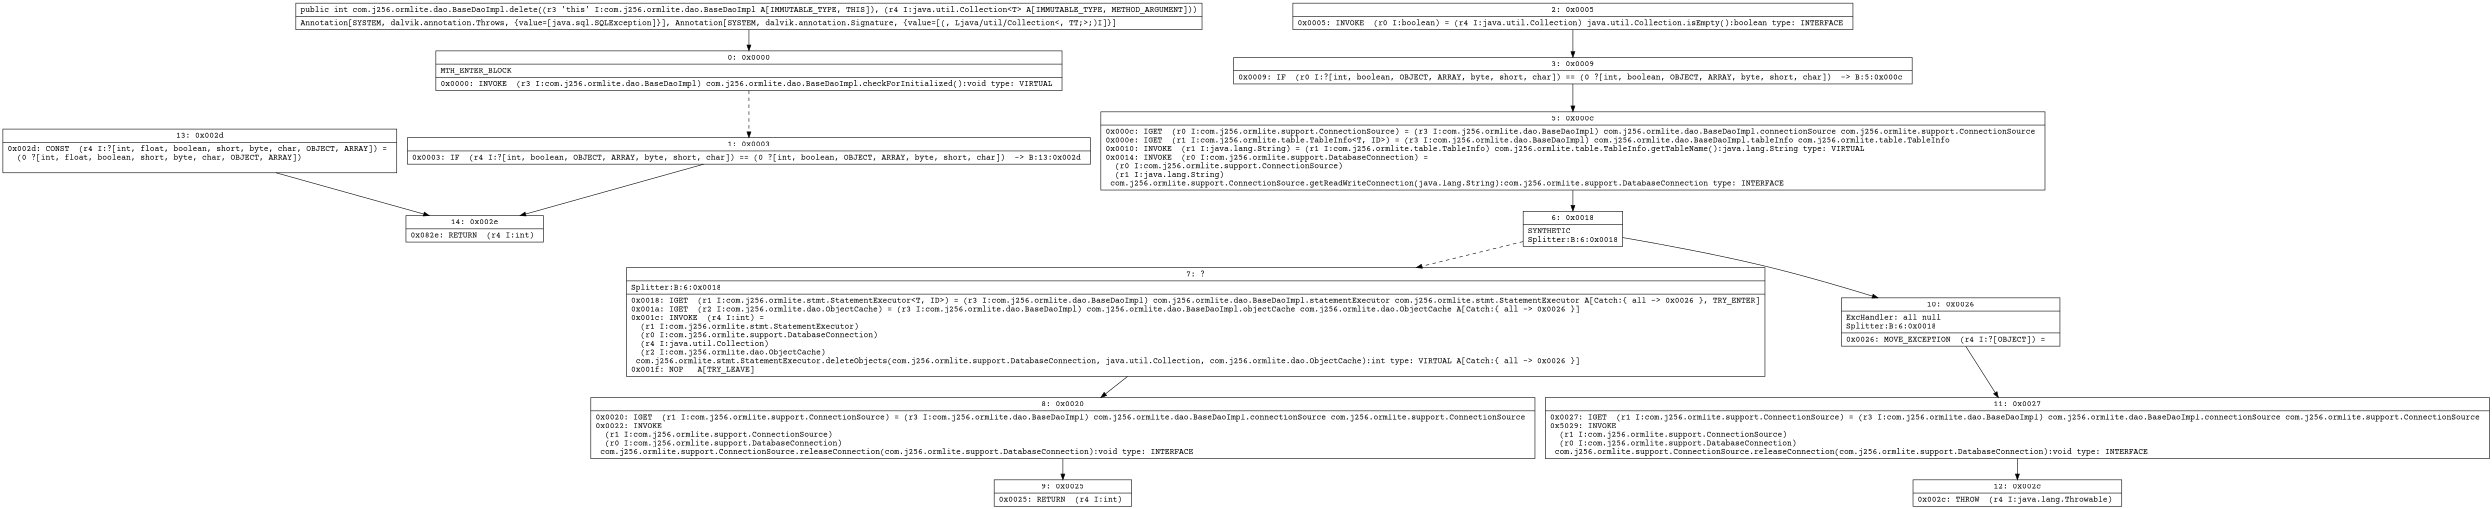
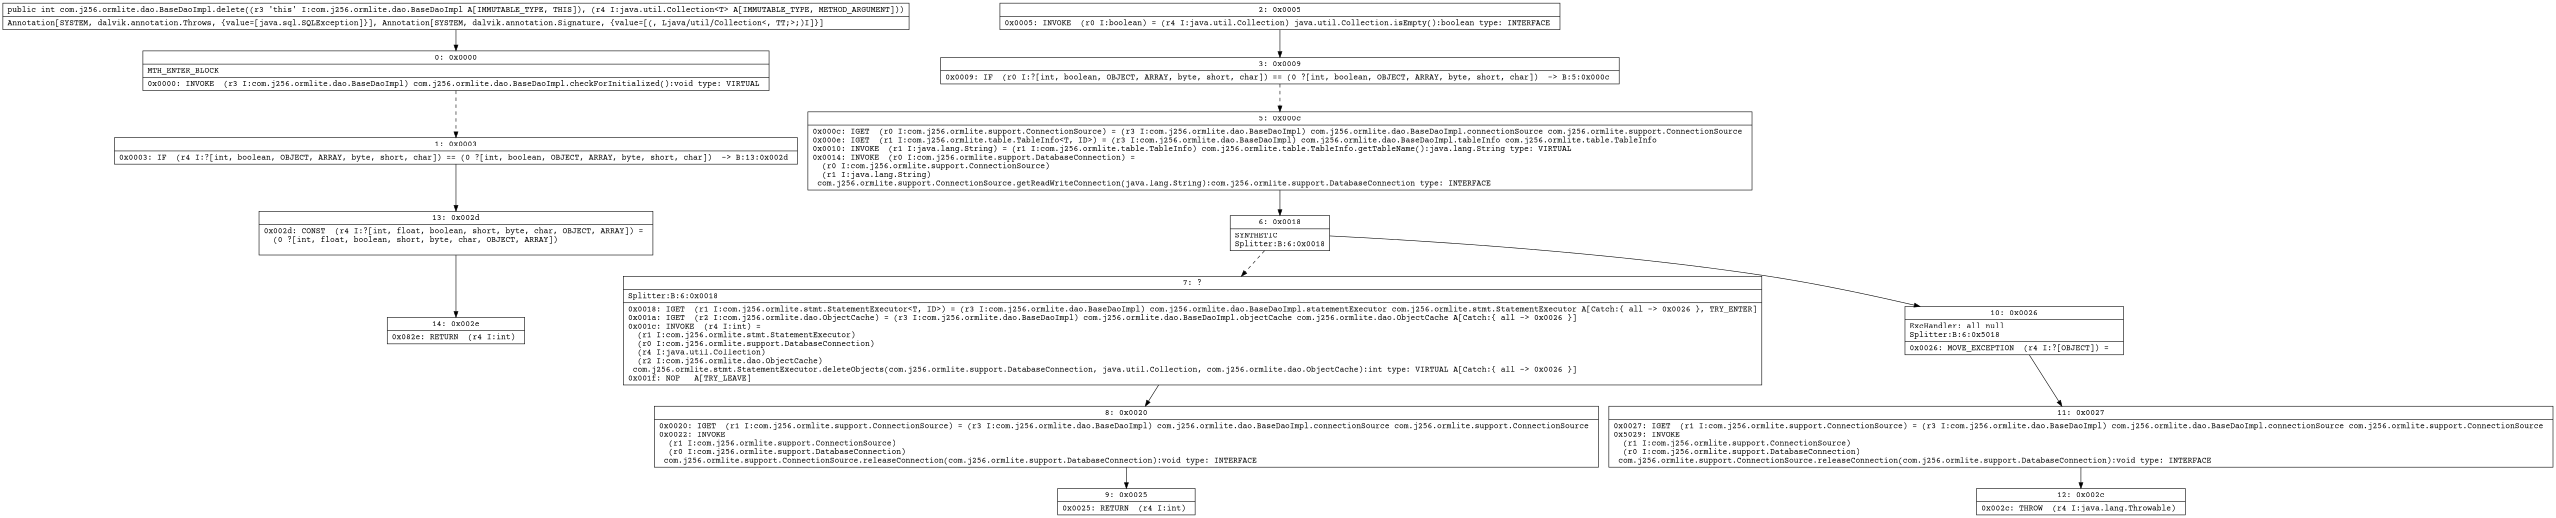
(1573, 95) -> (1280, 95)
(615, 189) -> (456, 185)
(1891, 326) -> (1955, 335)
